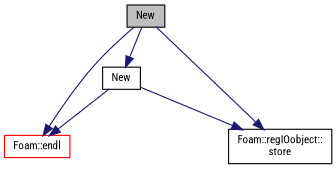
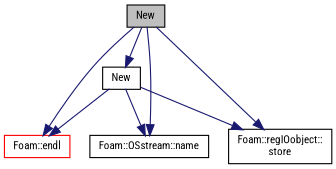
none -> (149, 146)
